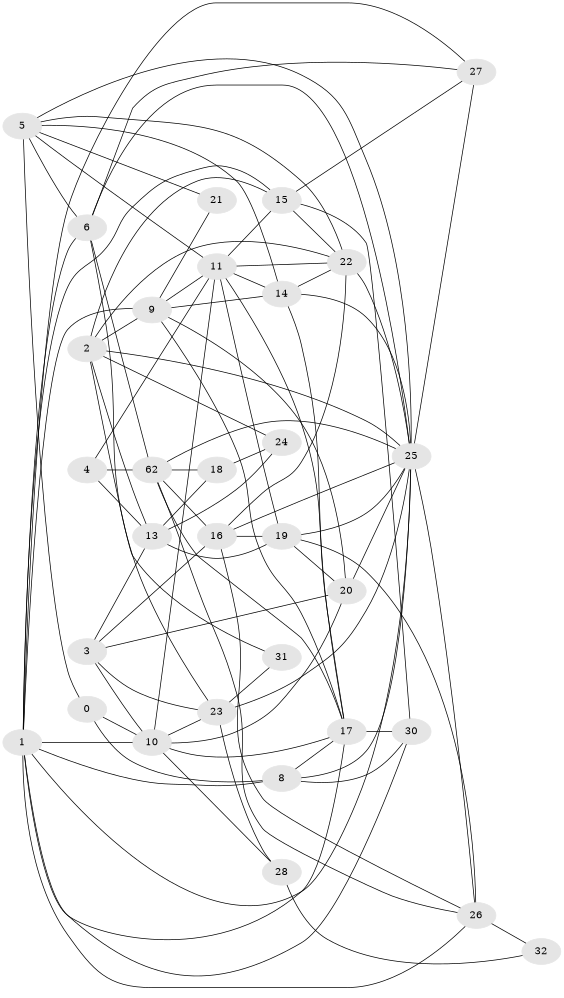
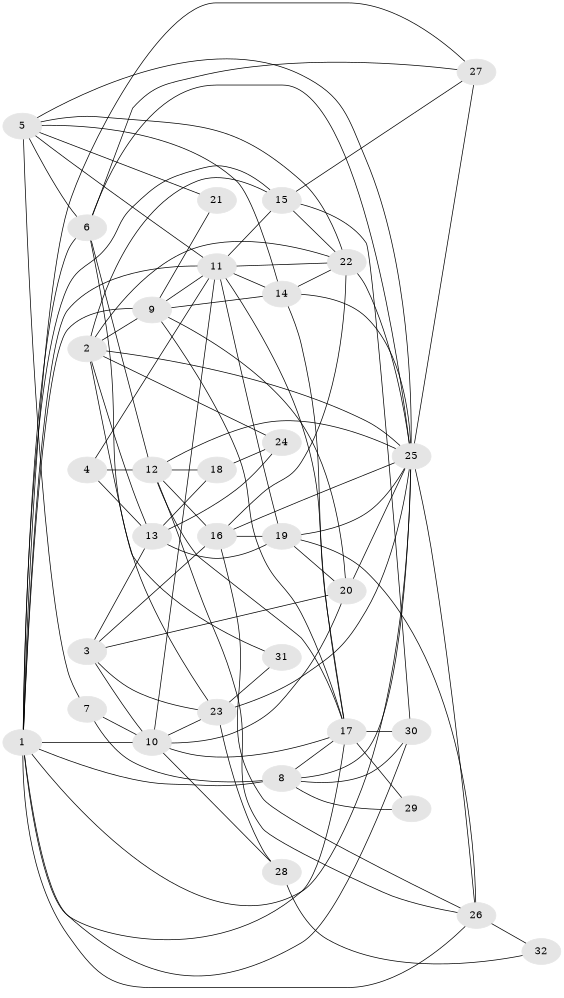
none -> (58, 336)
(152, 470) -> (152, 470)
(87, 709) -> (87, 709)
none -> (412, 809)
